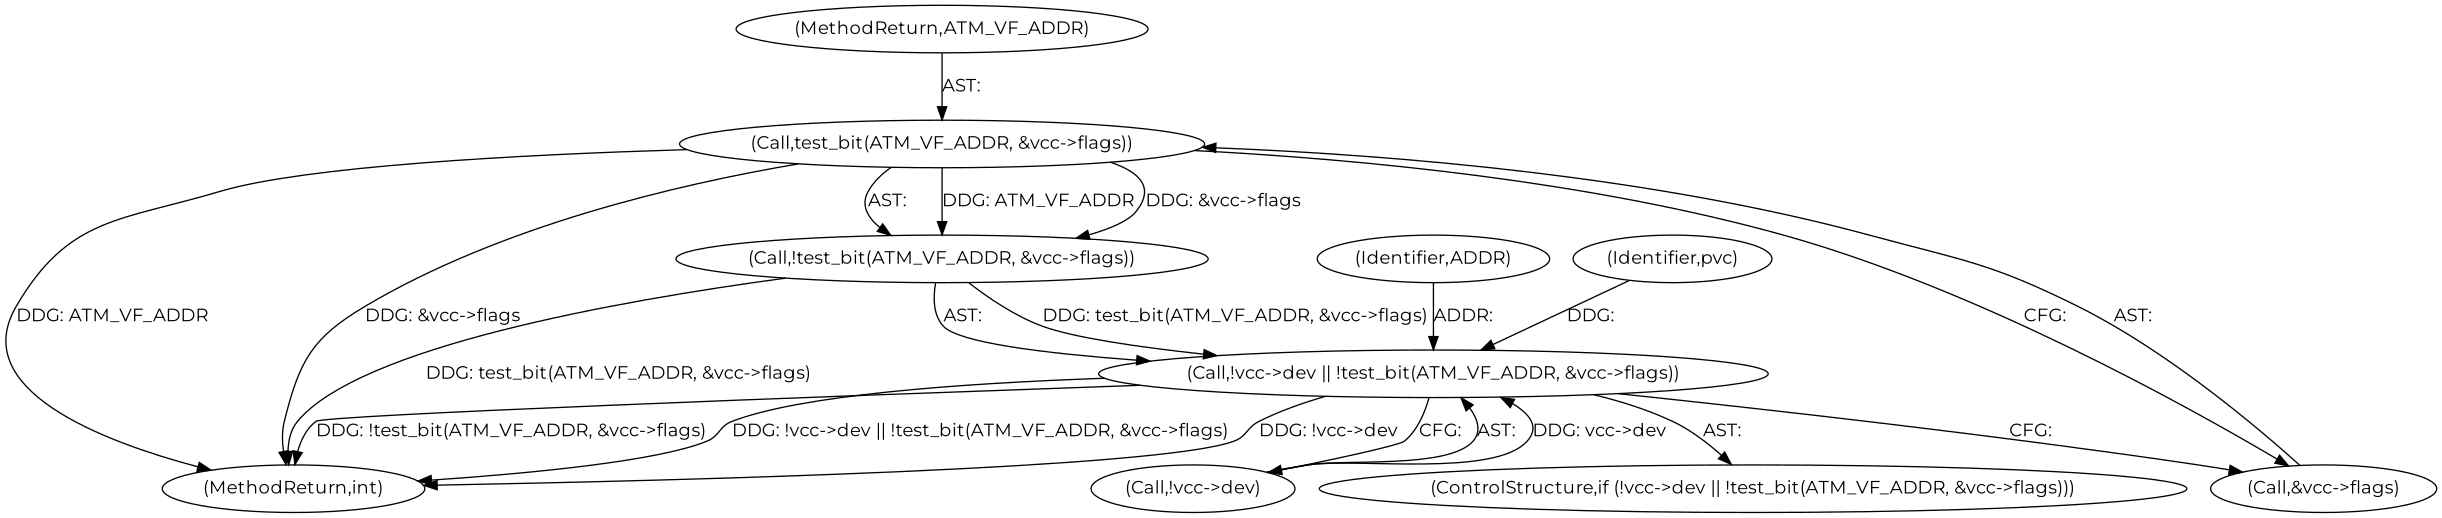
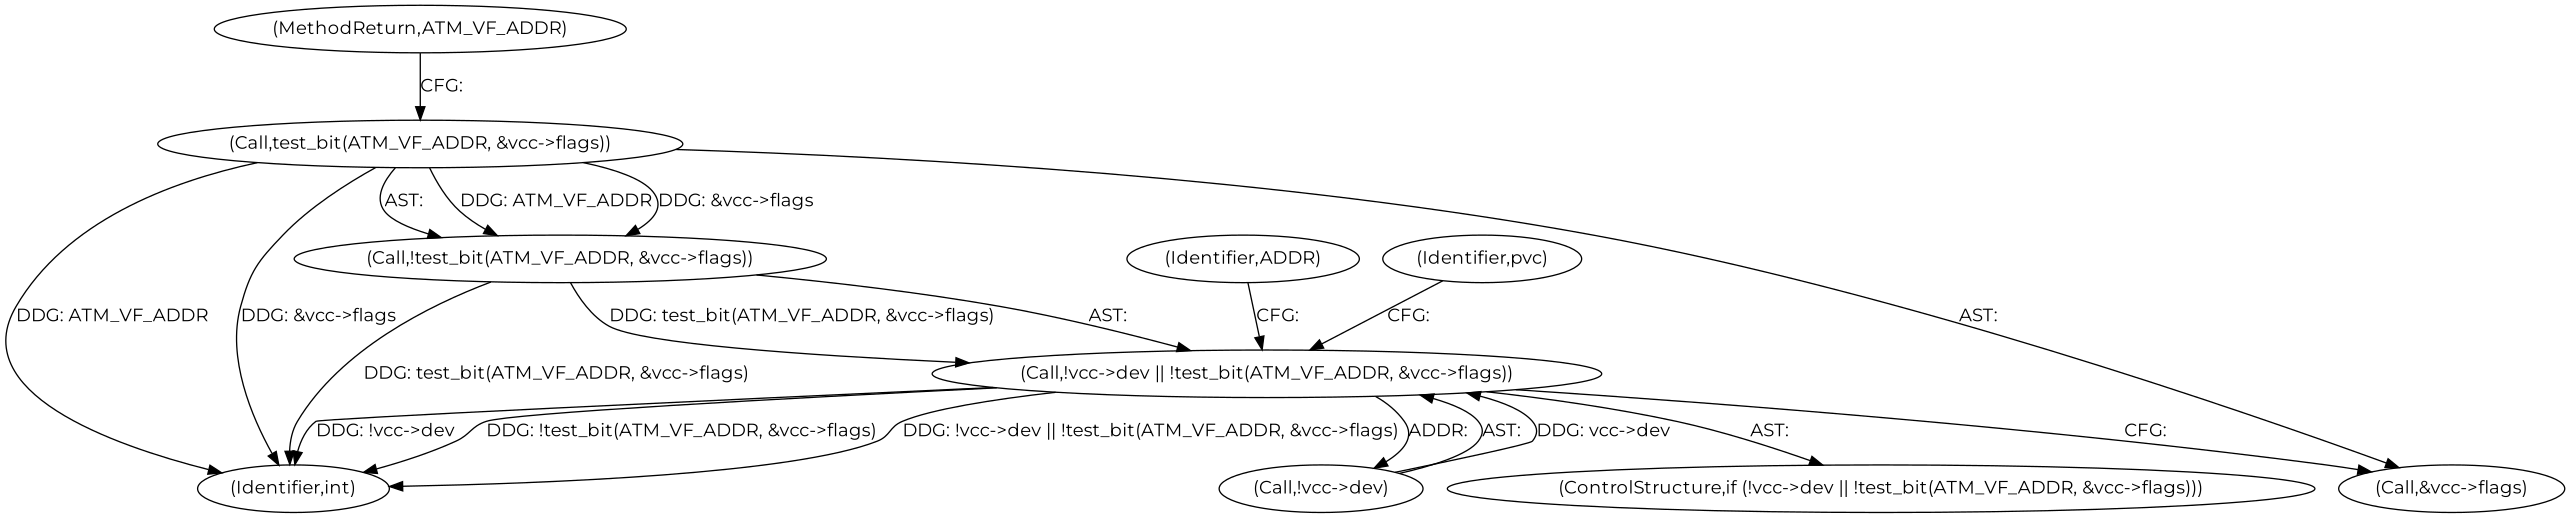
(965, 87) -> (445, 87)
(1789, 215) -> none
(1466, 316) -> (1281, 316)
(1593, 316) -> (1412, 316)
(2048, 316) -> (1982, 316)
(1443, 431) -> (1441, 431)
(294, 489) -> (293, 489)
